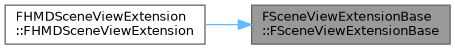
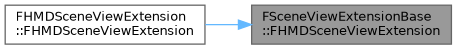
(351, 25) -> (352, 25)
